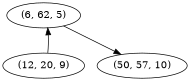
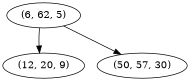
(48, 44) -> (39, 37)
(142, 66) -> (142, 66)
